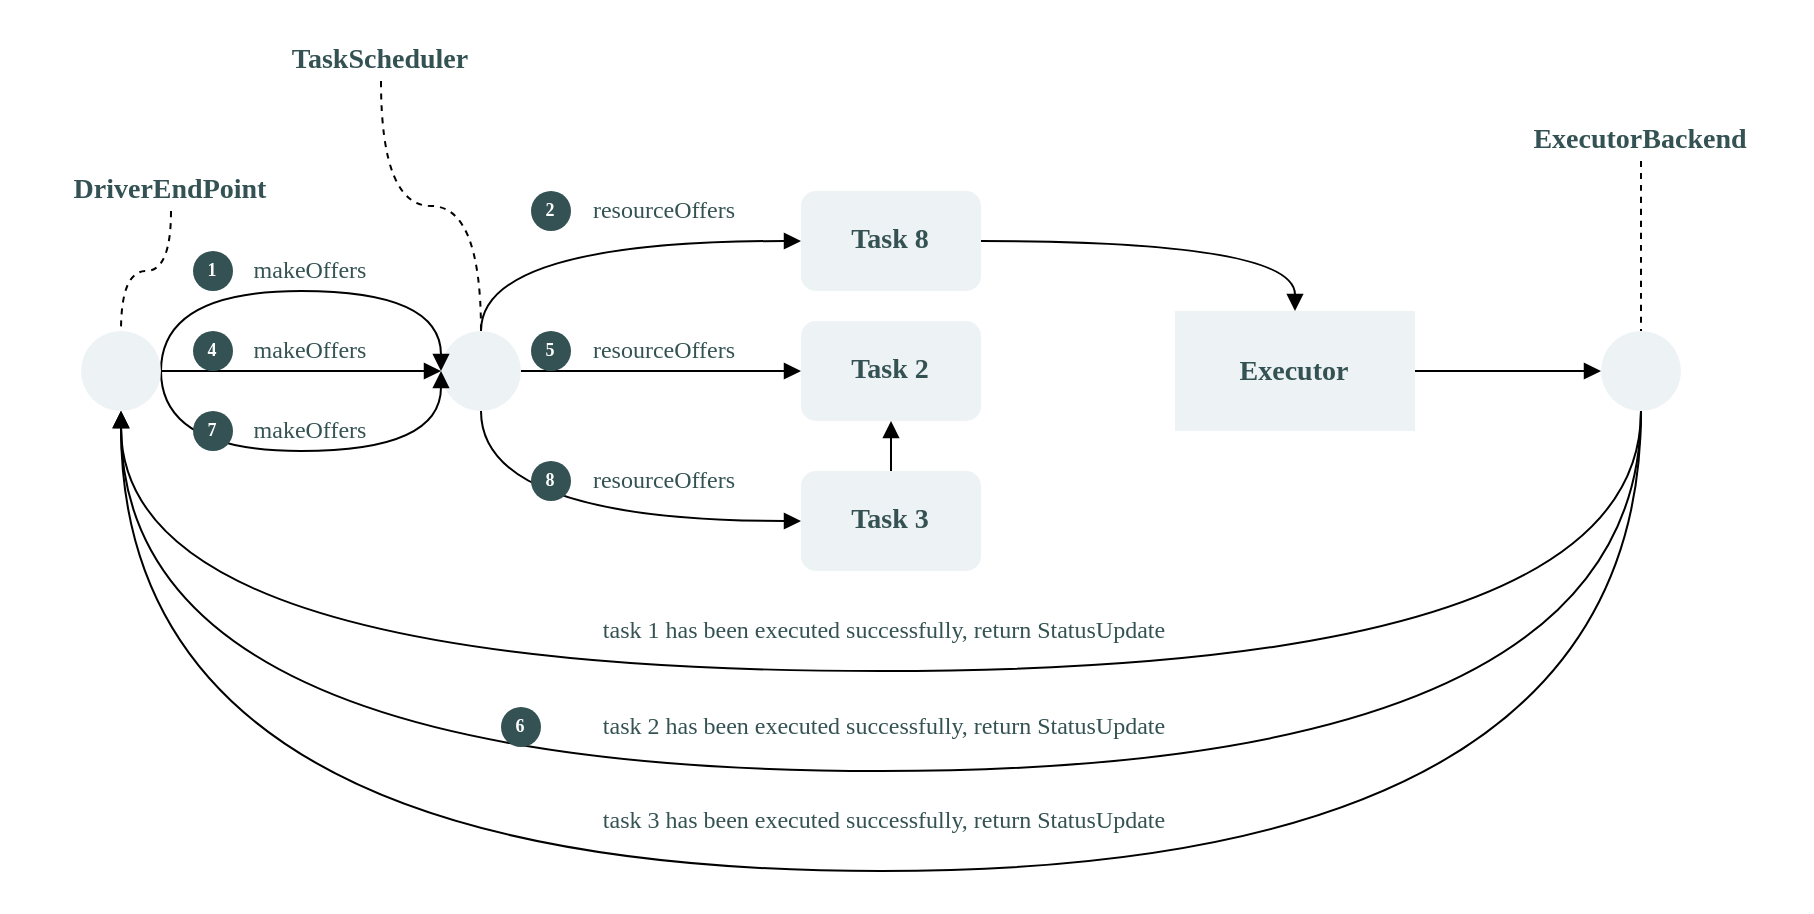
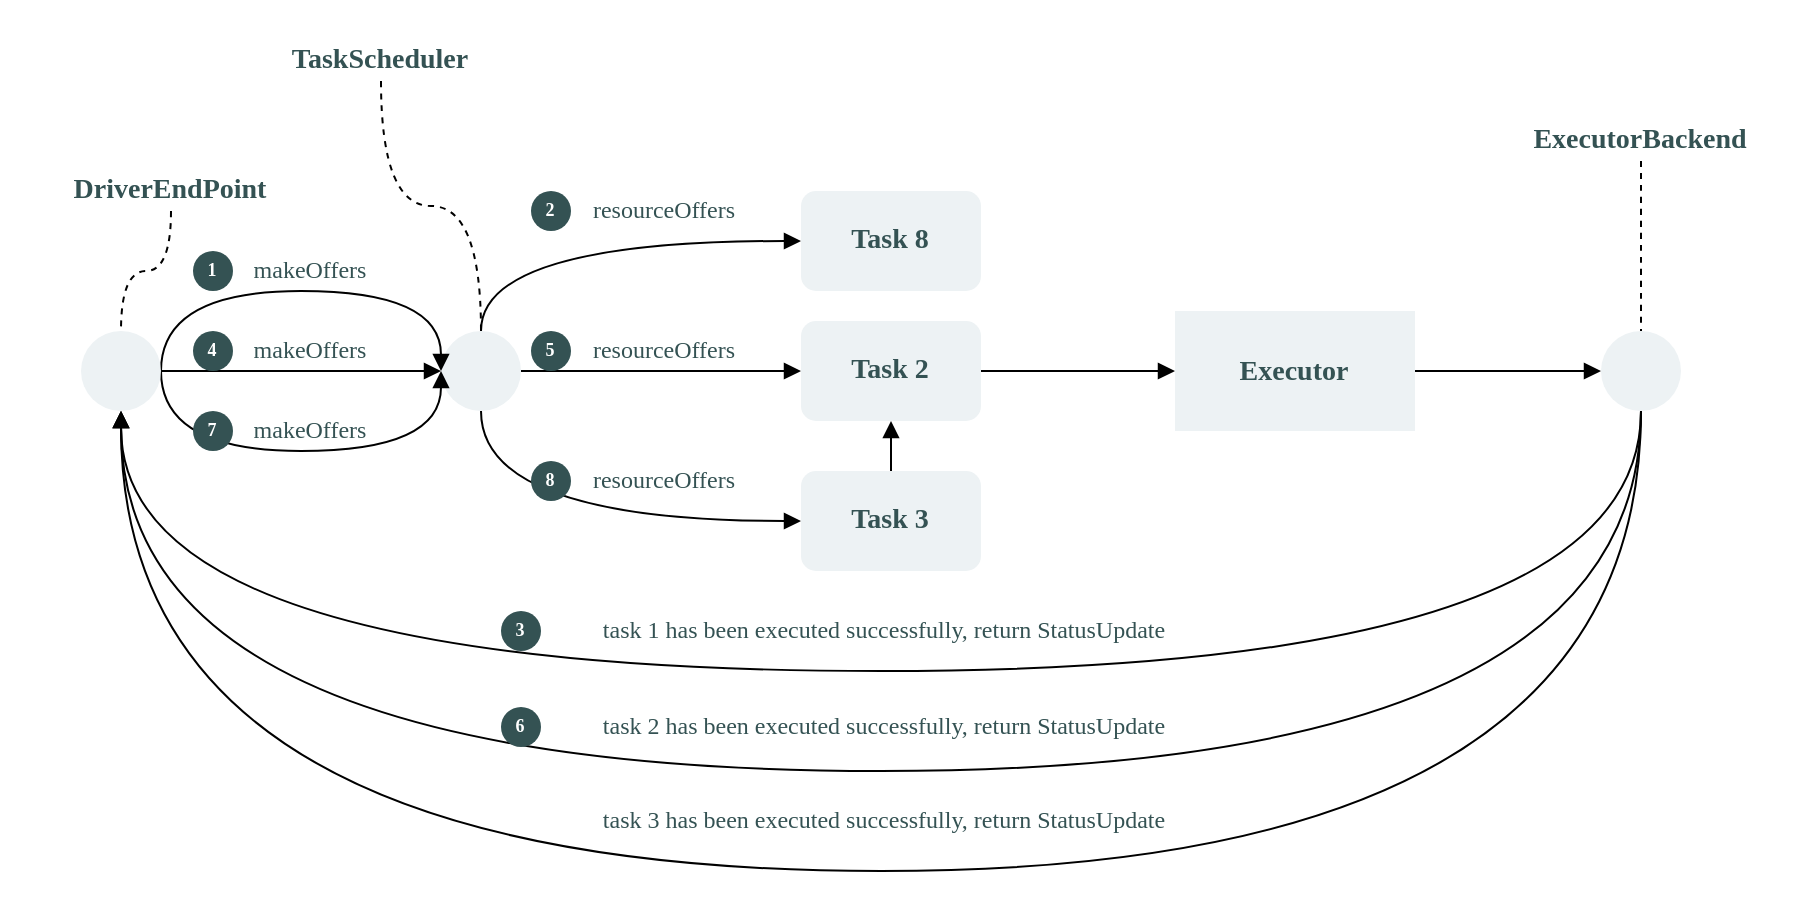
(1144, 246) -> none
none -> (1071, 371)
none -> (521, 631)
